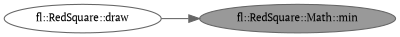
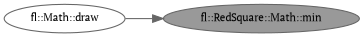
(83, 19) -> (65, 19)
